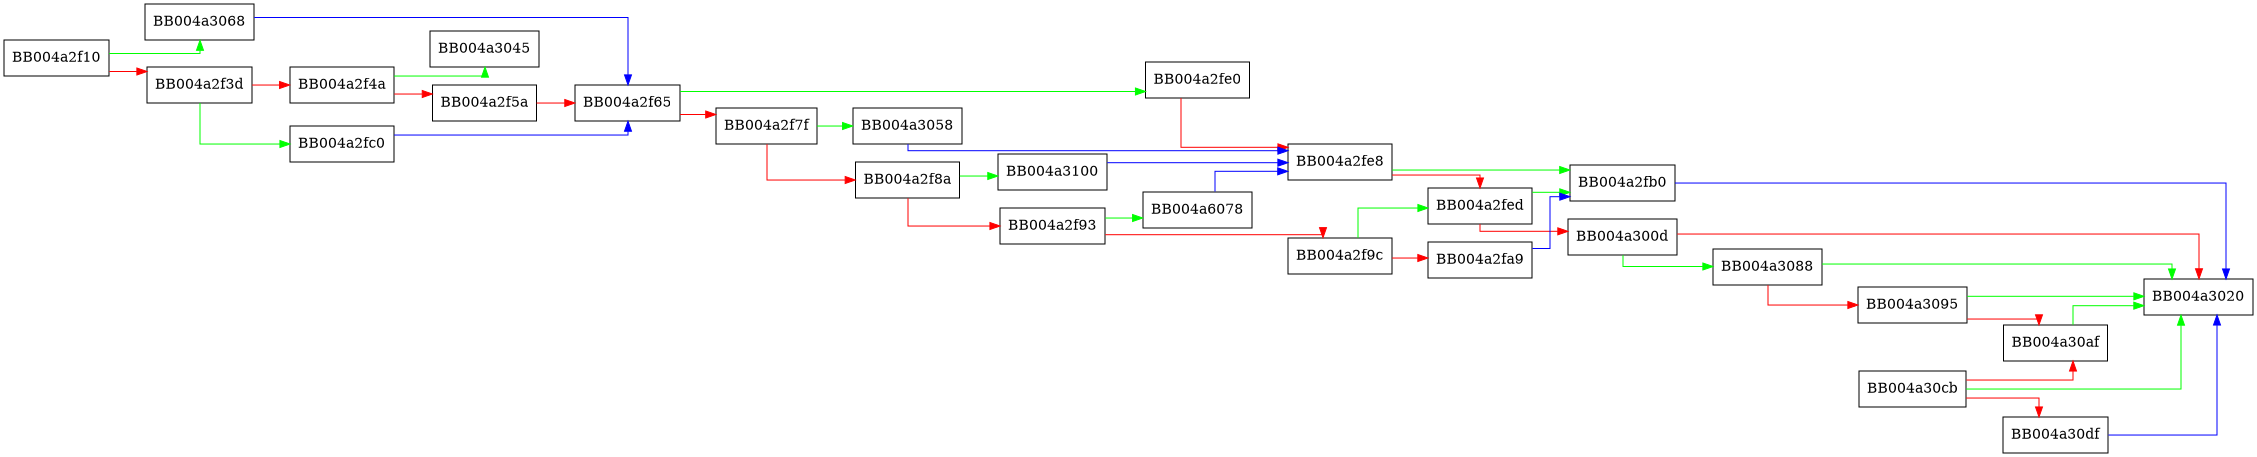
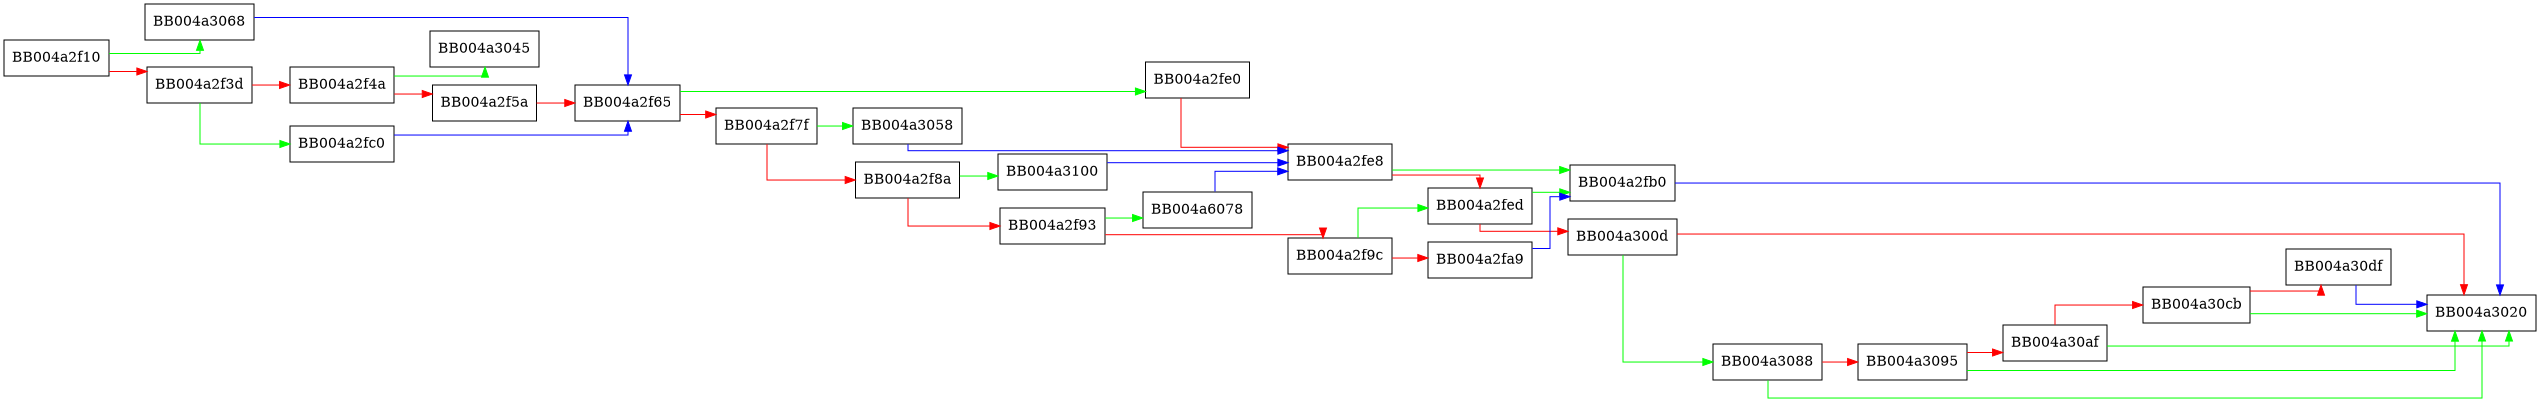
(2024, 380) -> (2084, 305)
